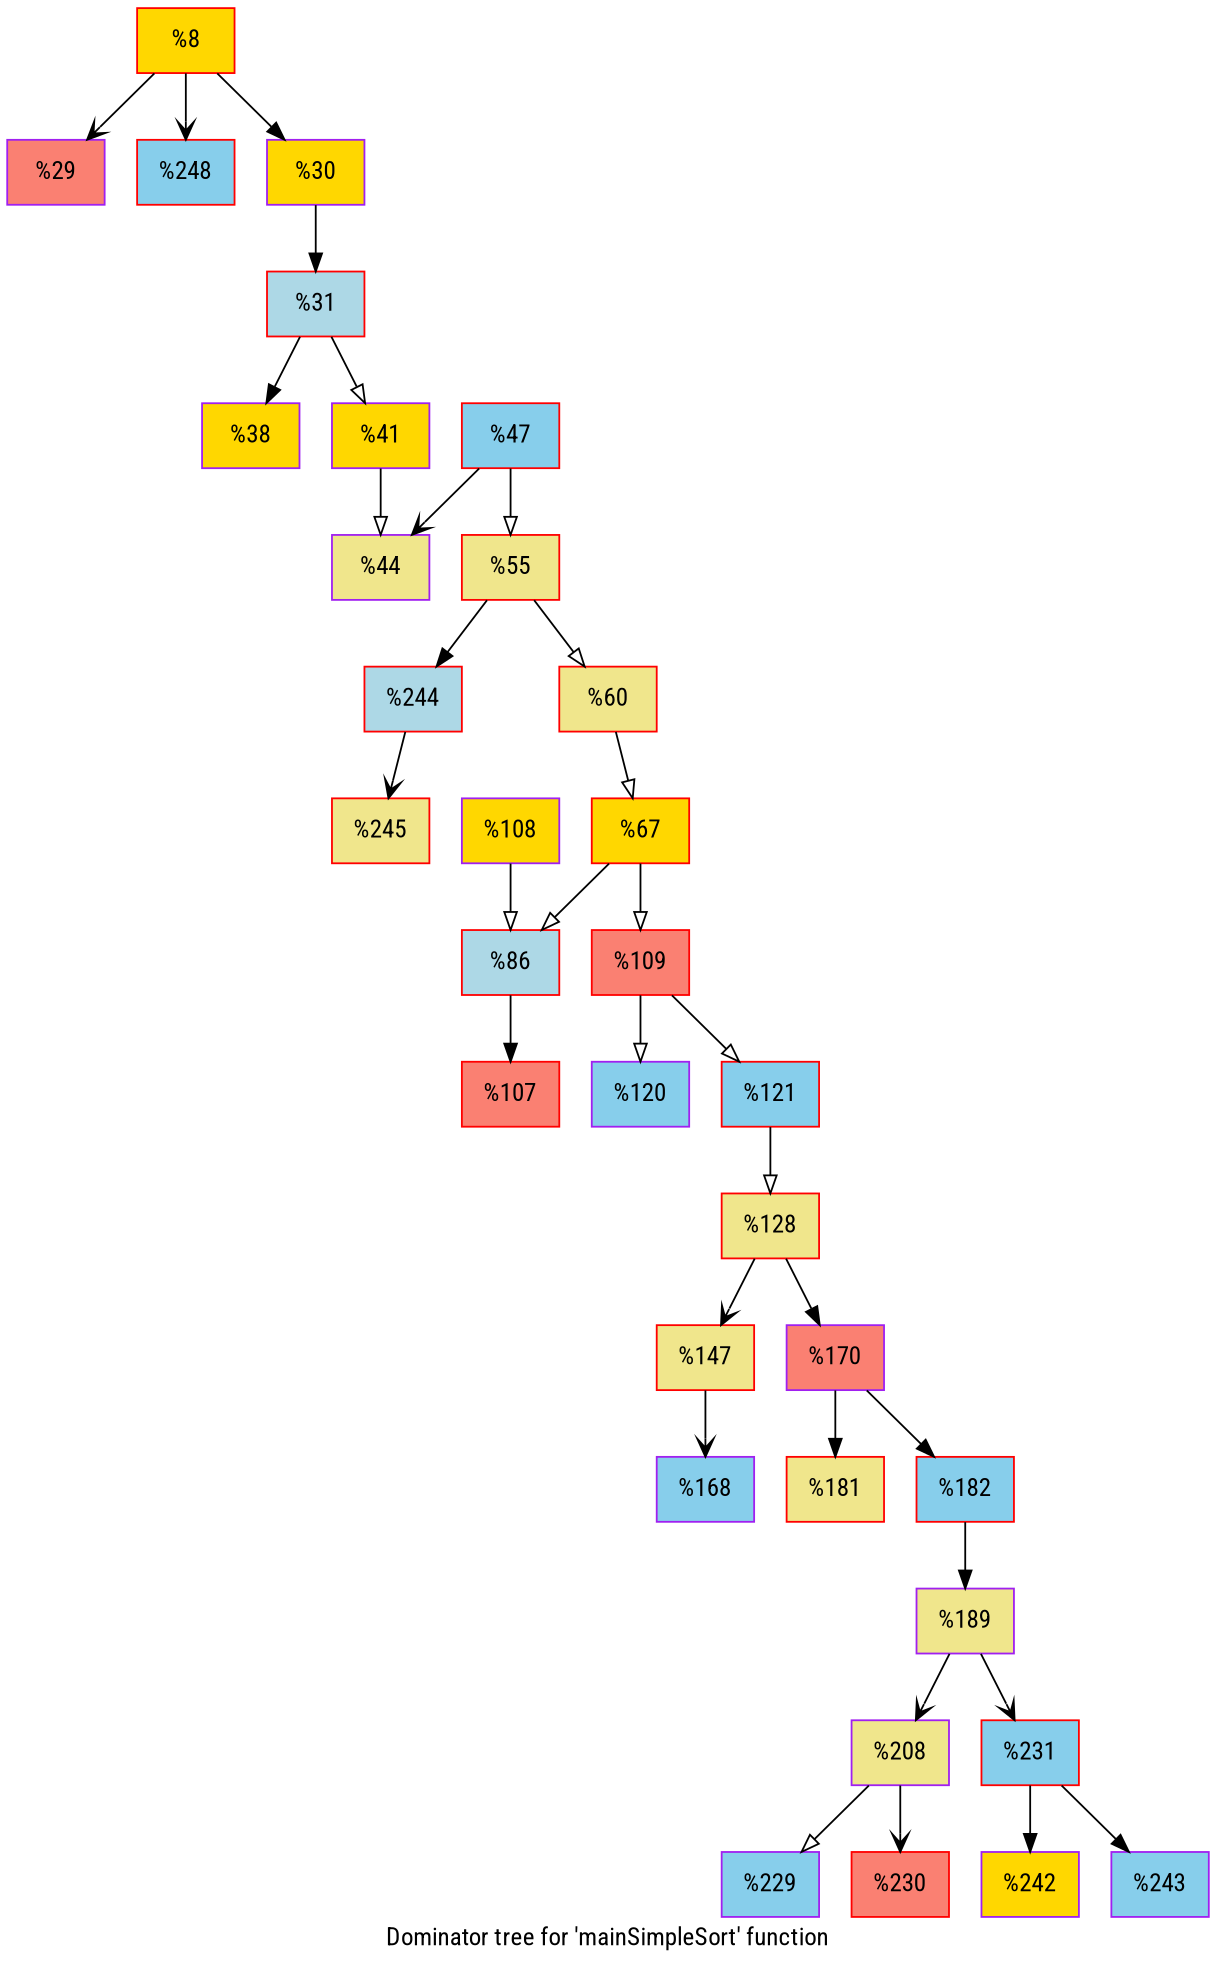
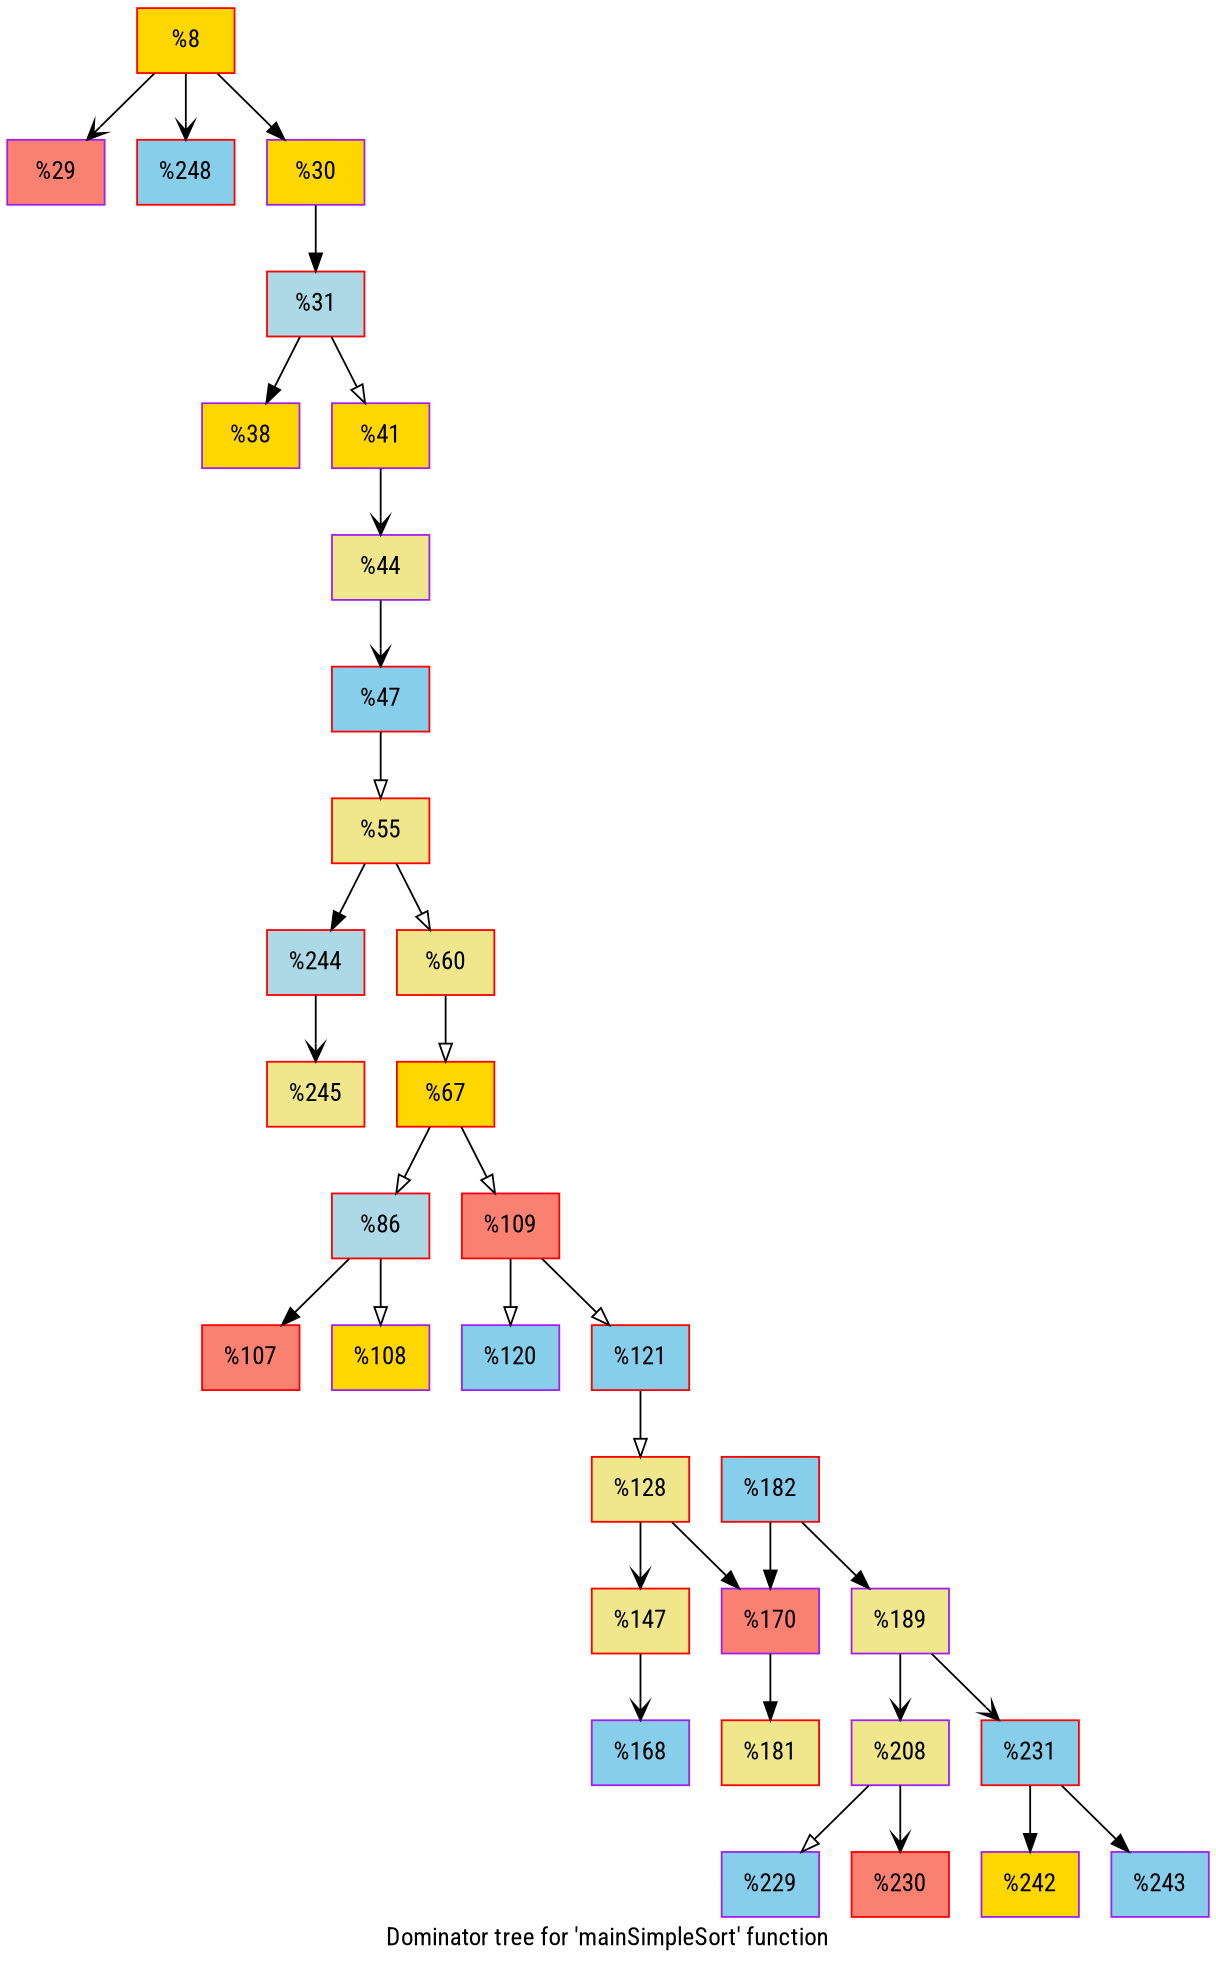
(381, 493) -> (381, 493)
(452, 495) -> (381, 624)
(511, 888) -> (381, 1283)
(894, 1417) -> (770, 1546)
